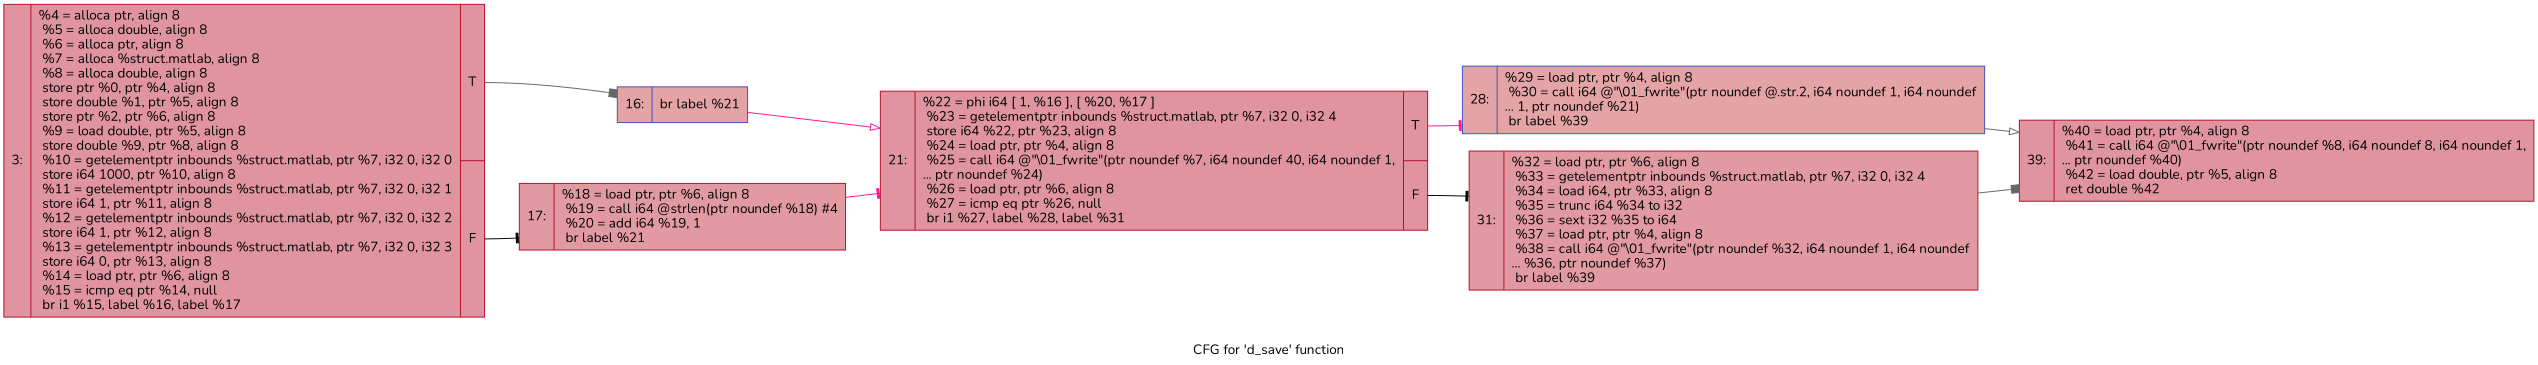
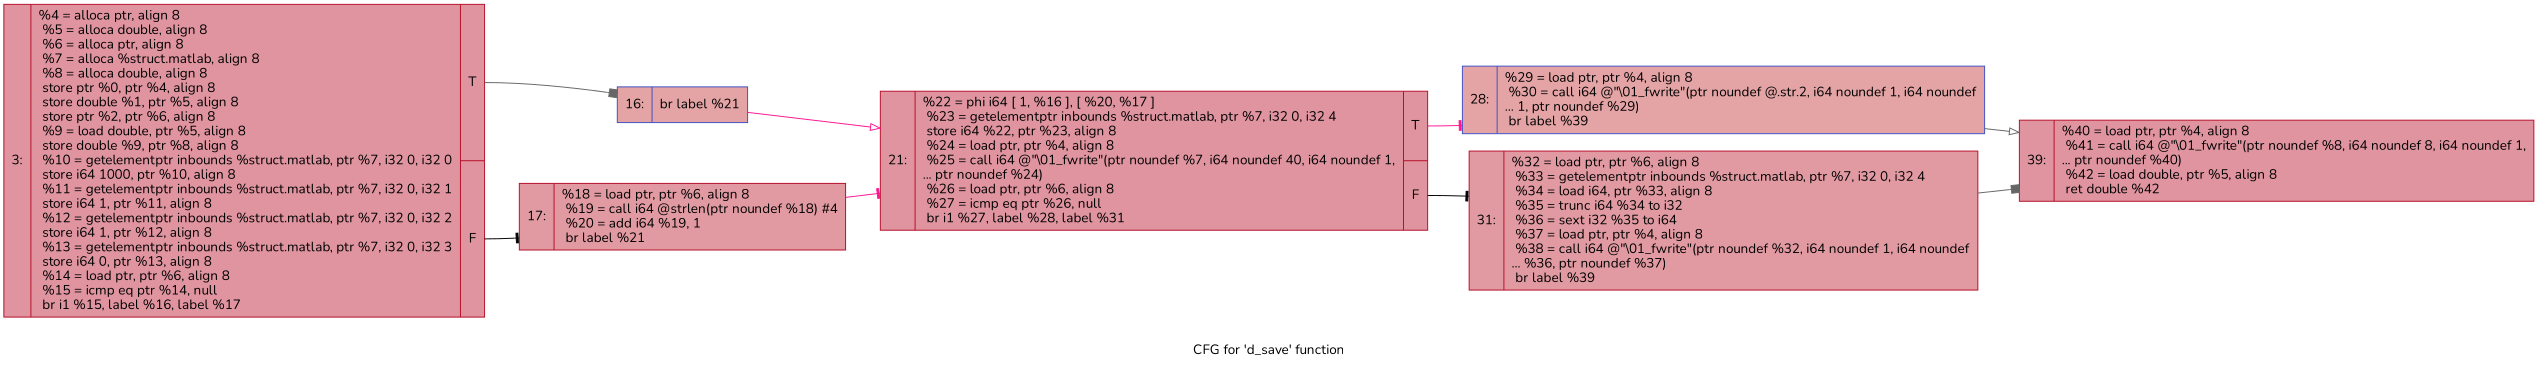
(1572, 107) -> (1572, 107)
